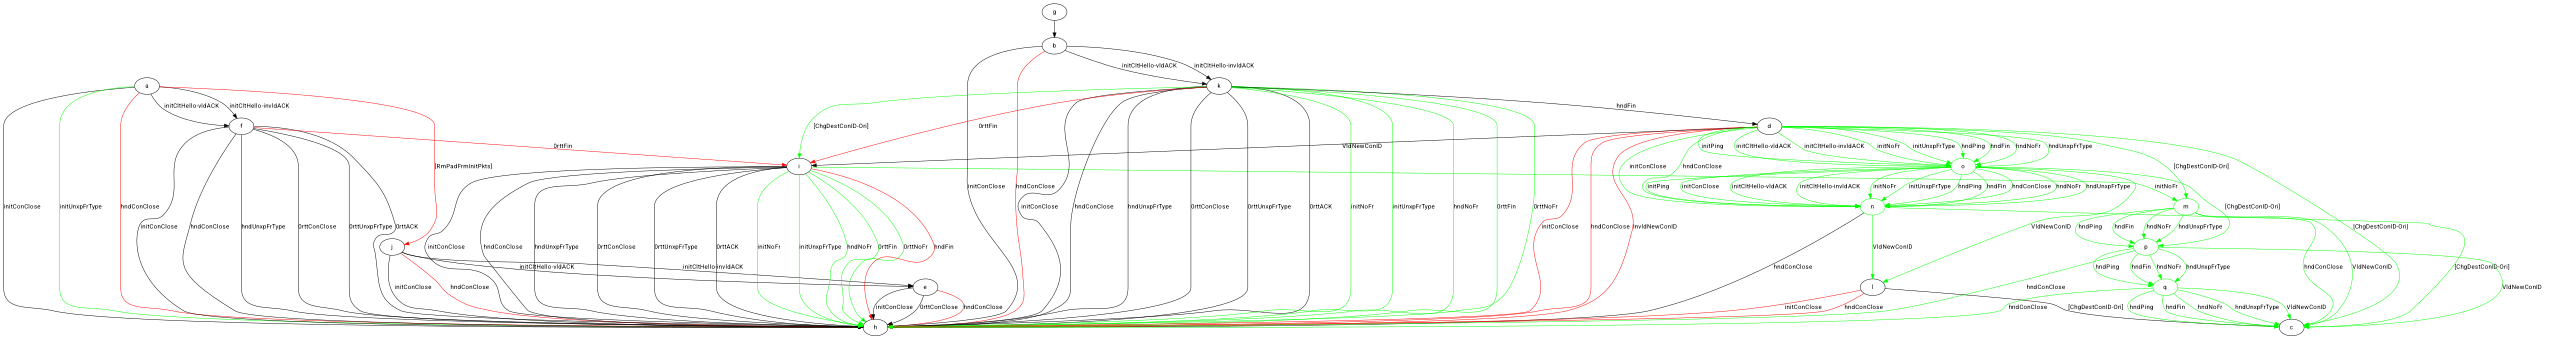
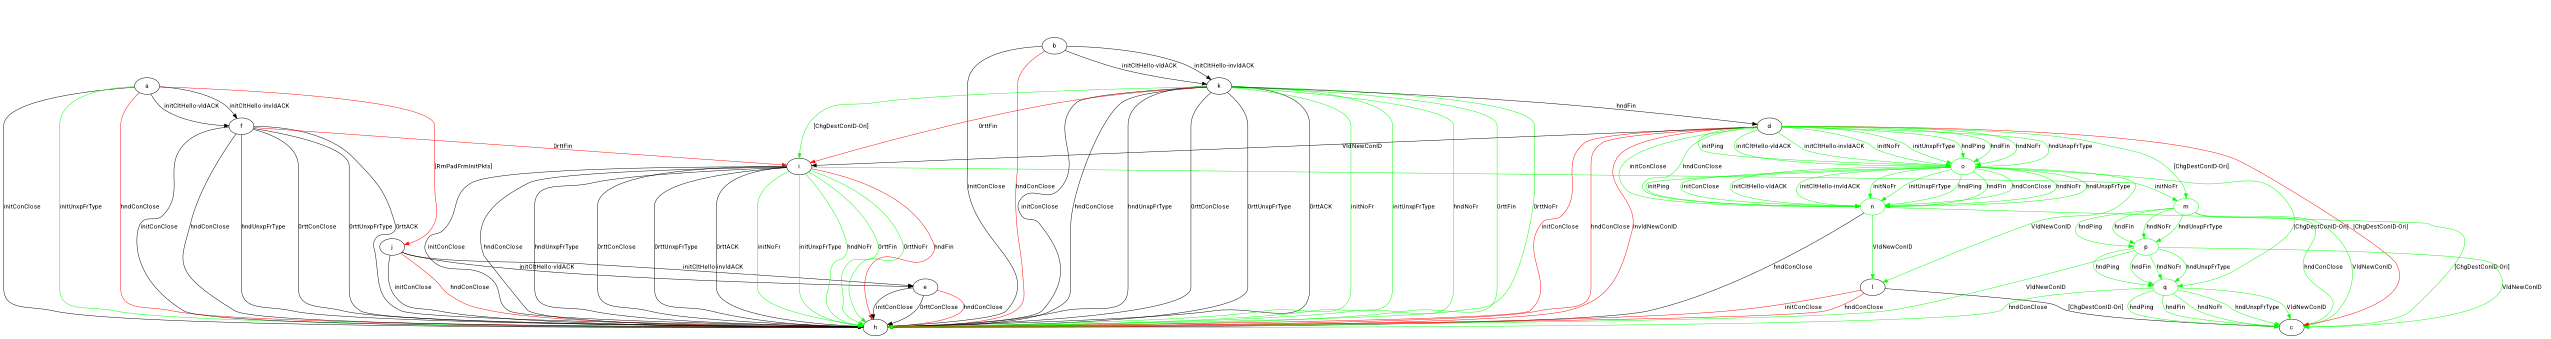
(1054, 12) -> none
(2166, 144) -> (2166, 144)
(2148, 176) -> (2212, 184)
(2047, 287) -> (2047, 287)
